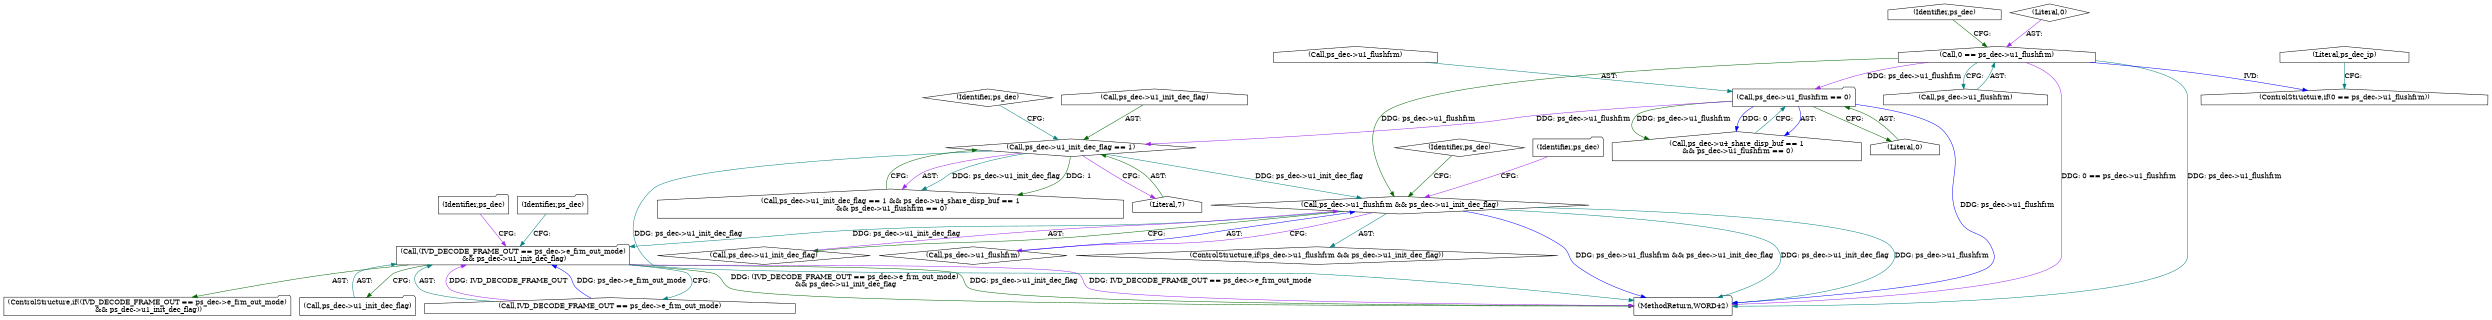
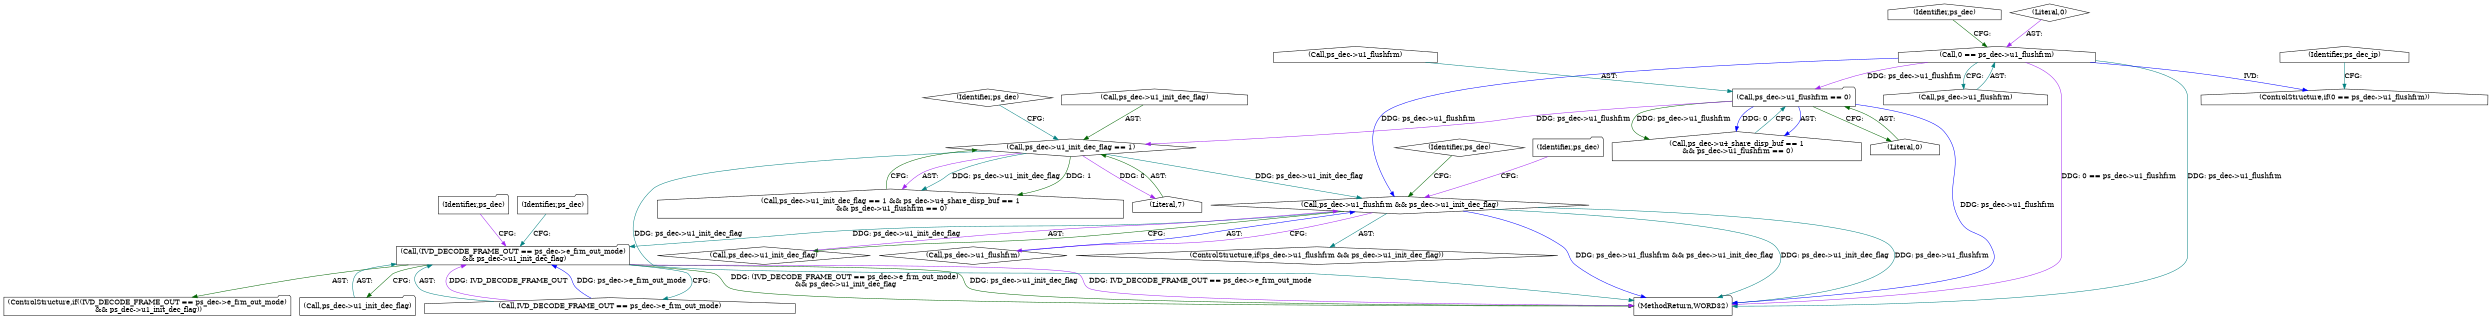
(2344, 55) -> (2344, 55)
(1596, 74) -> (1596, 74)
(1132, 176) -> (1132, 176)
(1683, 306) -> (1683, 306)
